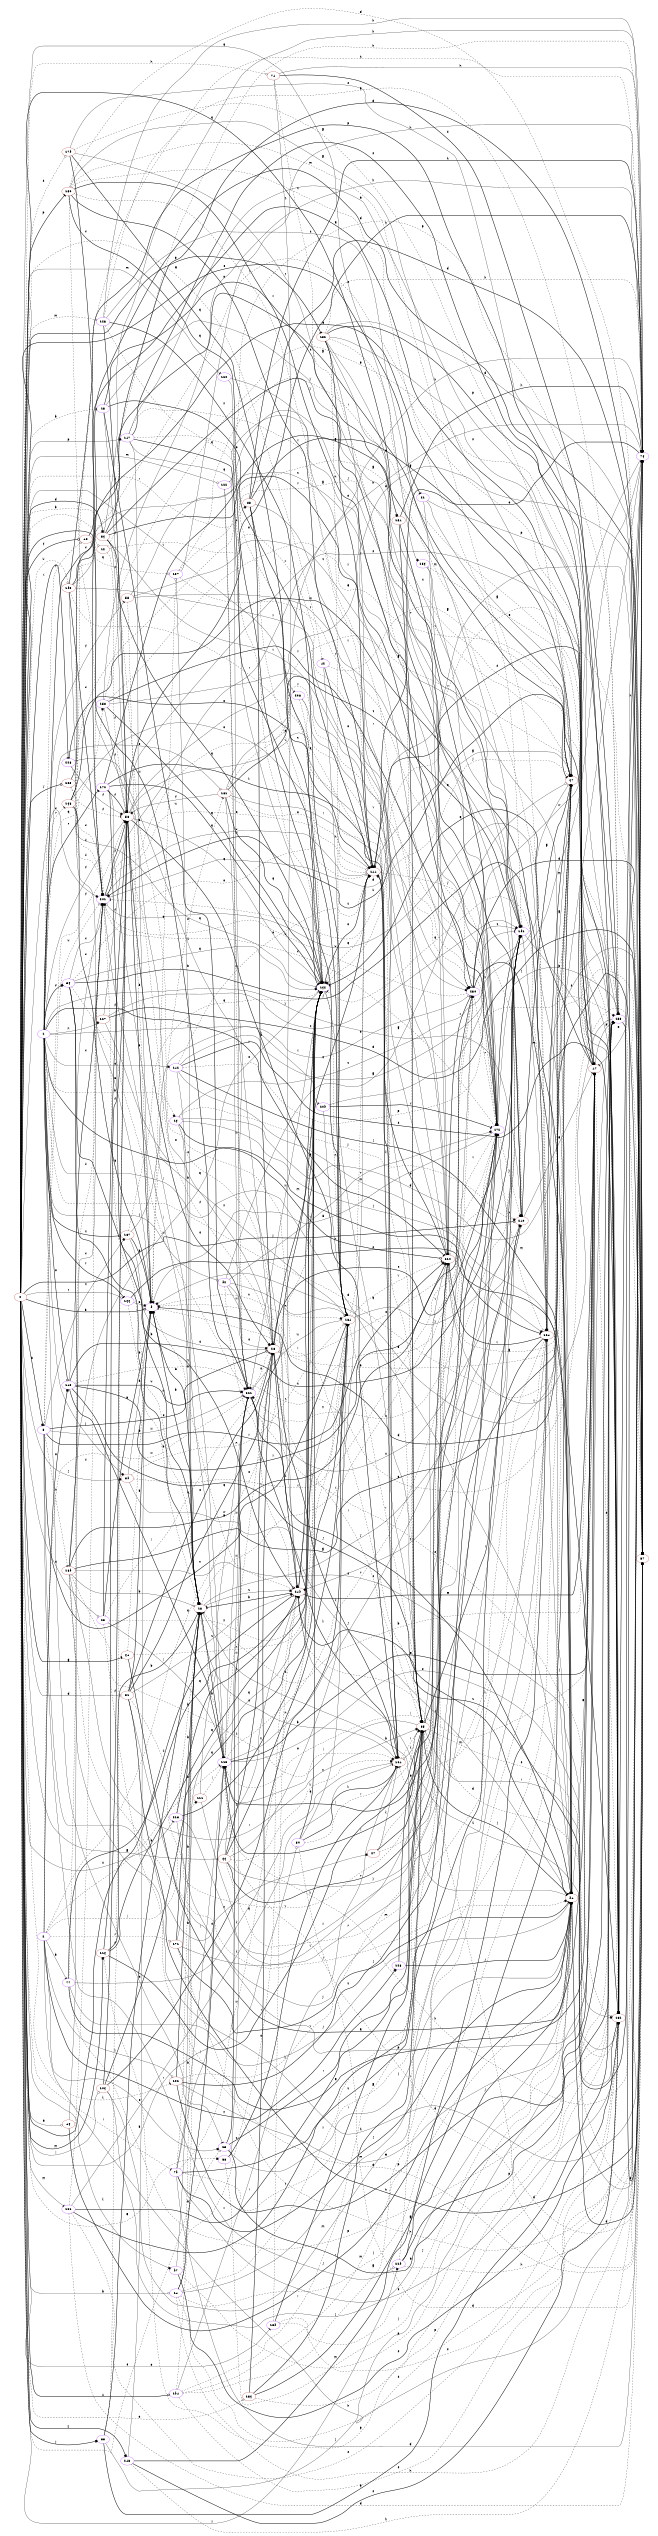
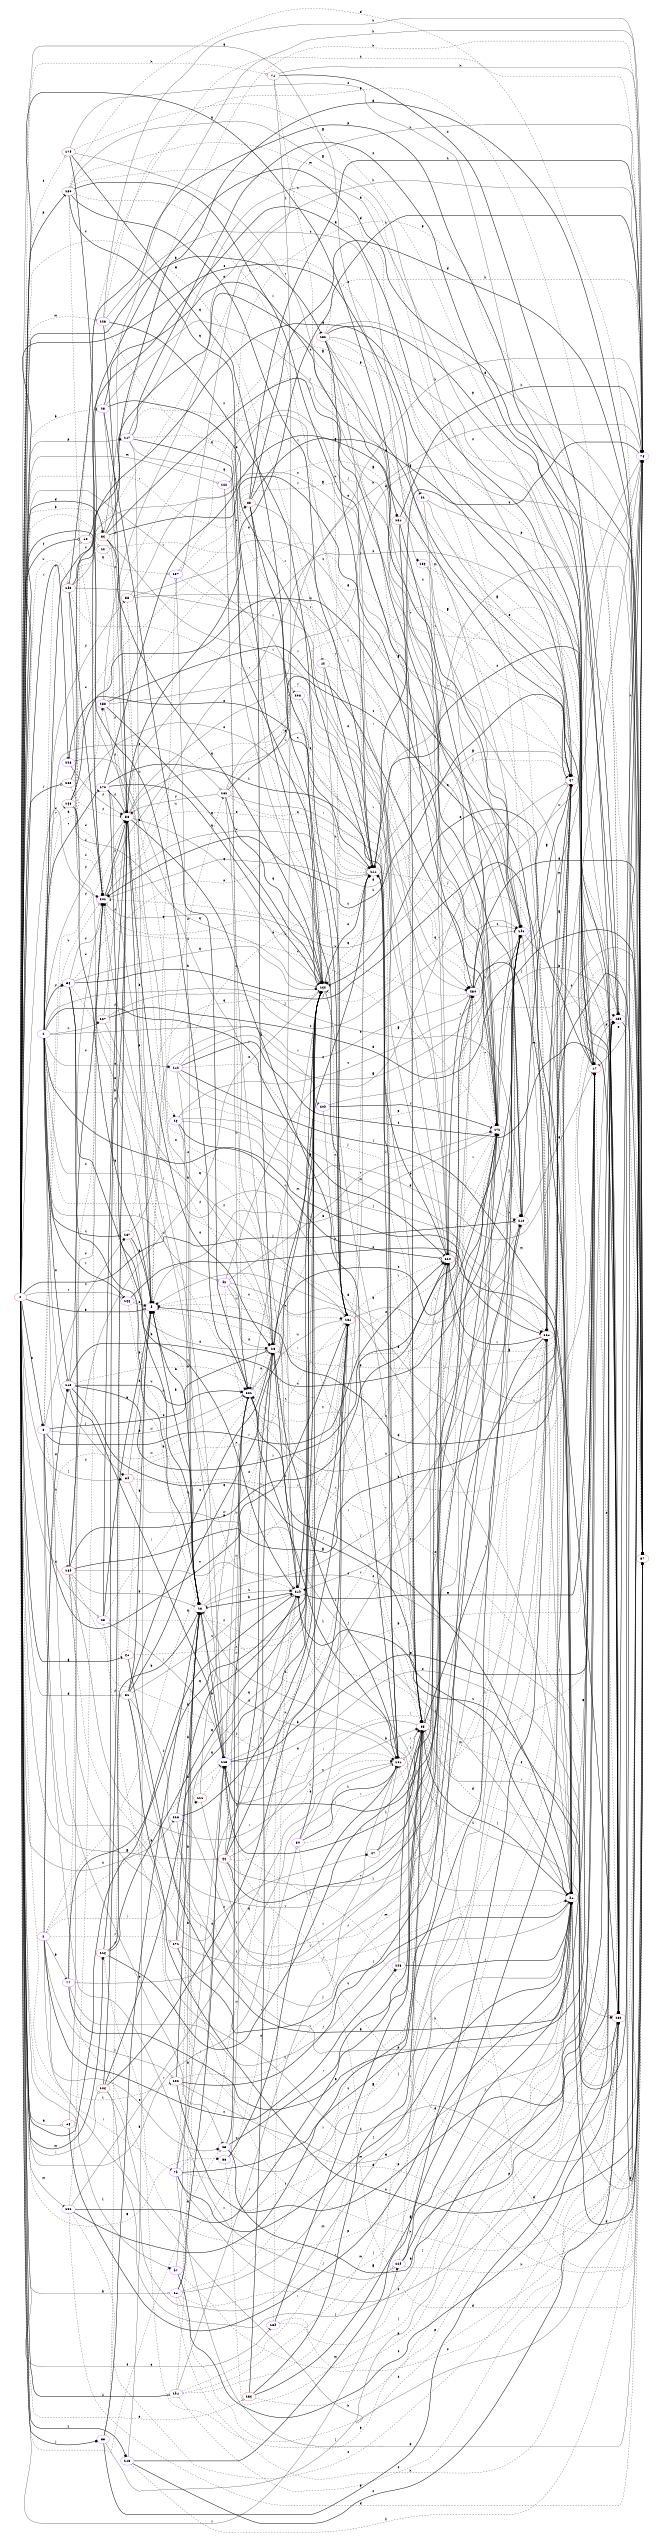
(224, 377) -> none
(411, 1776) -> (411, 1776)
(415, 1795) -> (415, 1795)
